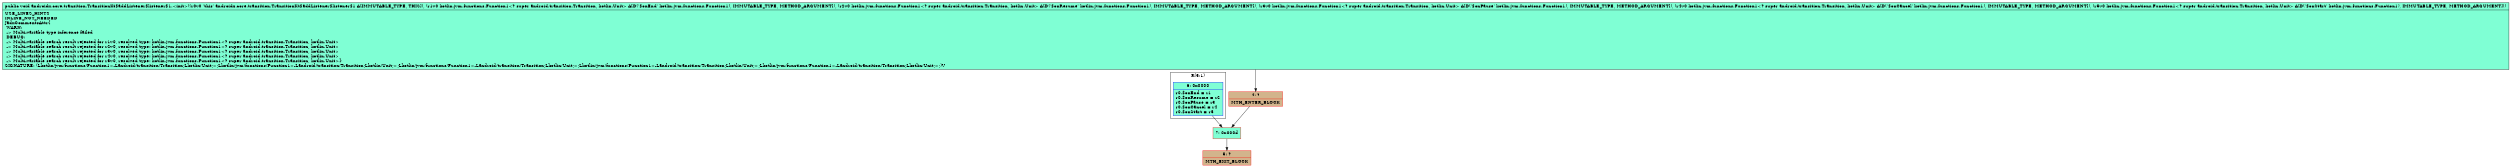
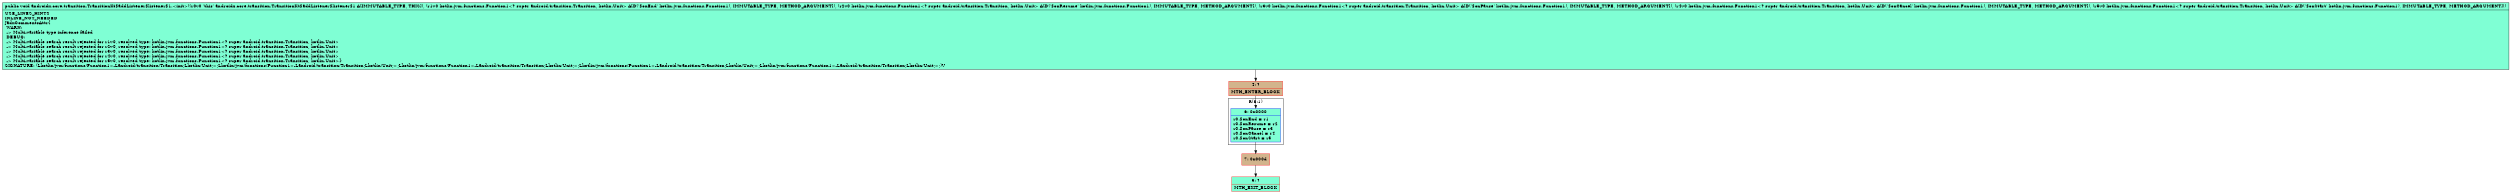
(1242, 116) -> (1256, 101)
(1227, 133) -> (1256, 159)
(1227, 158) -> (1256, 184)
